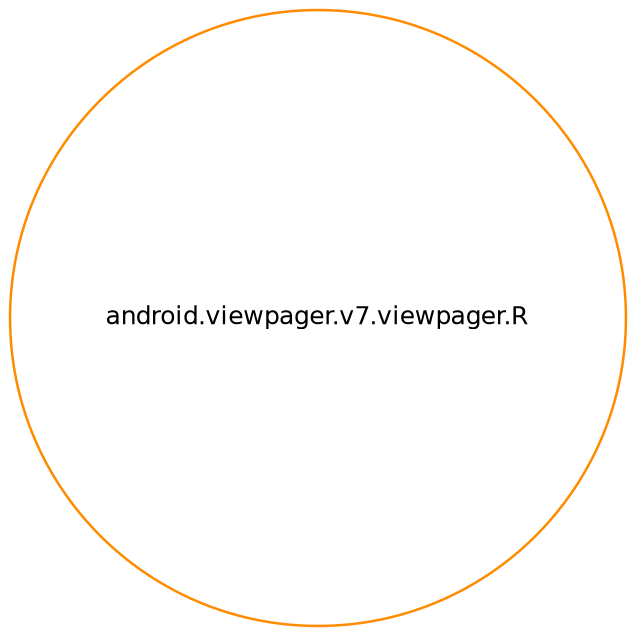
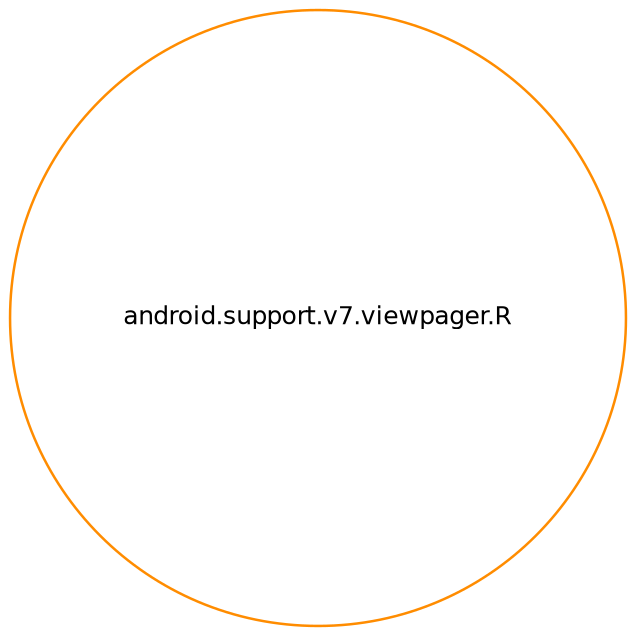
(318, 318) -> (318, 318)
